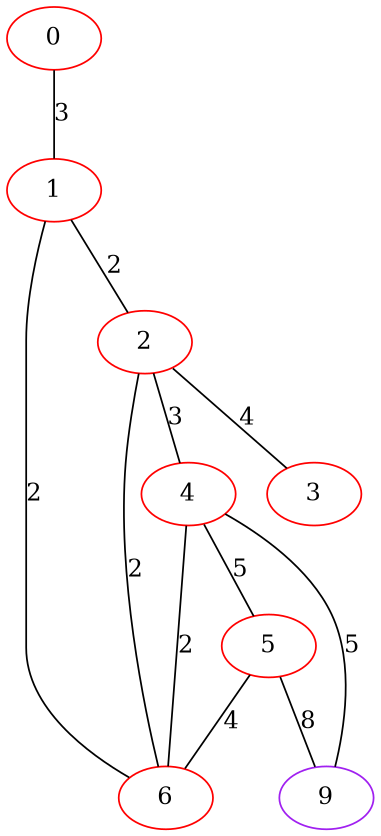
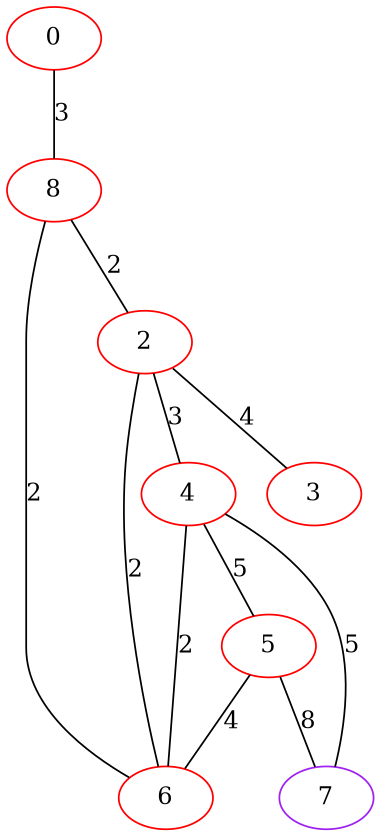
(54, 190) -> (54, 190)
(326, 798) -> (326, 798)
